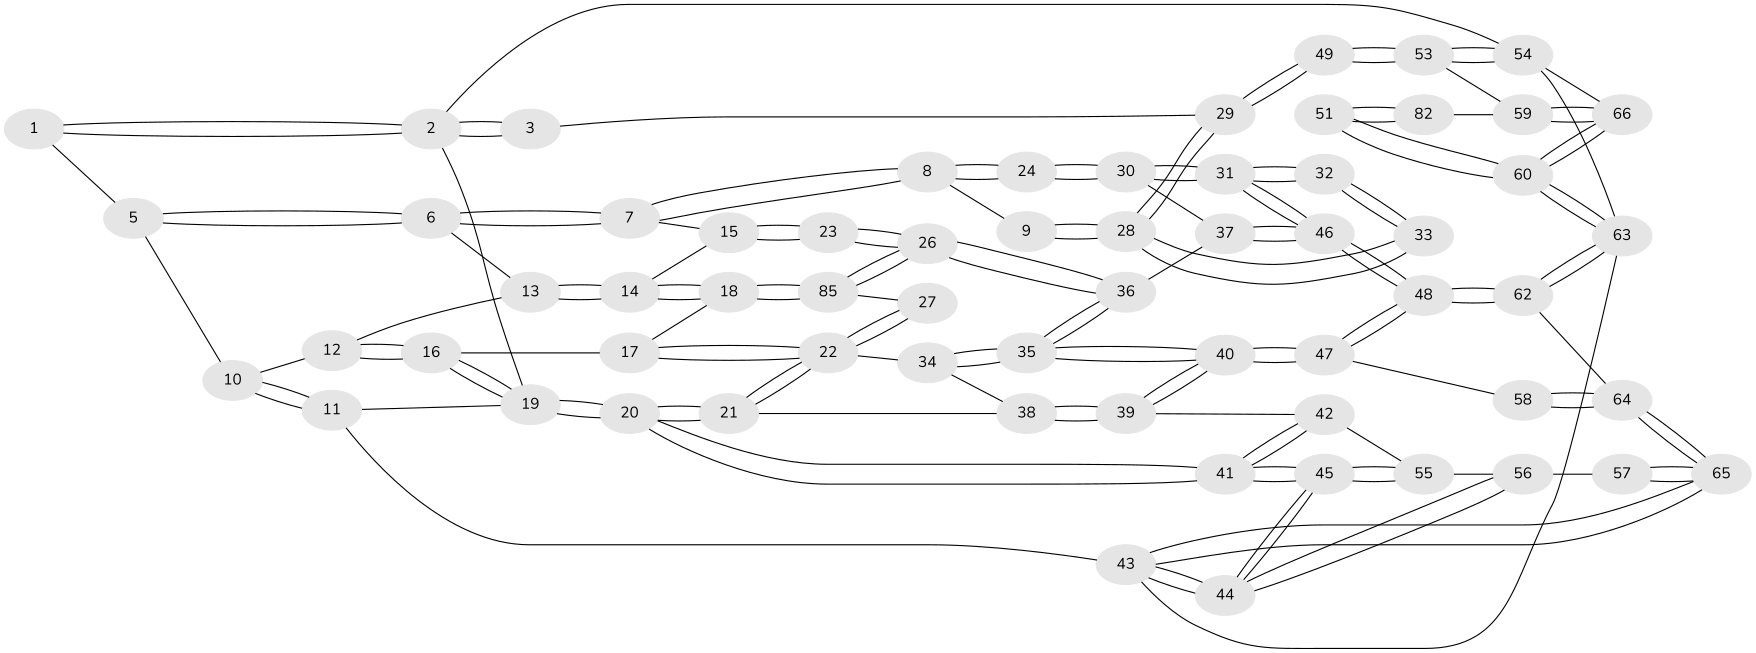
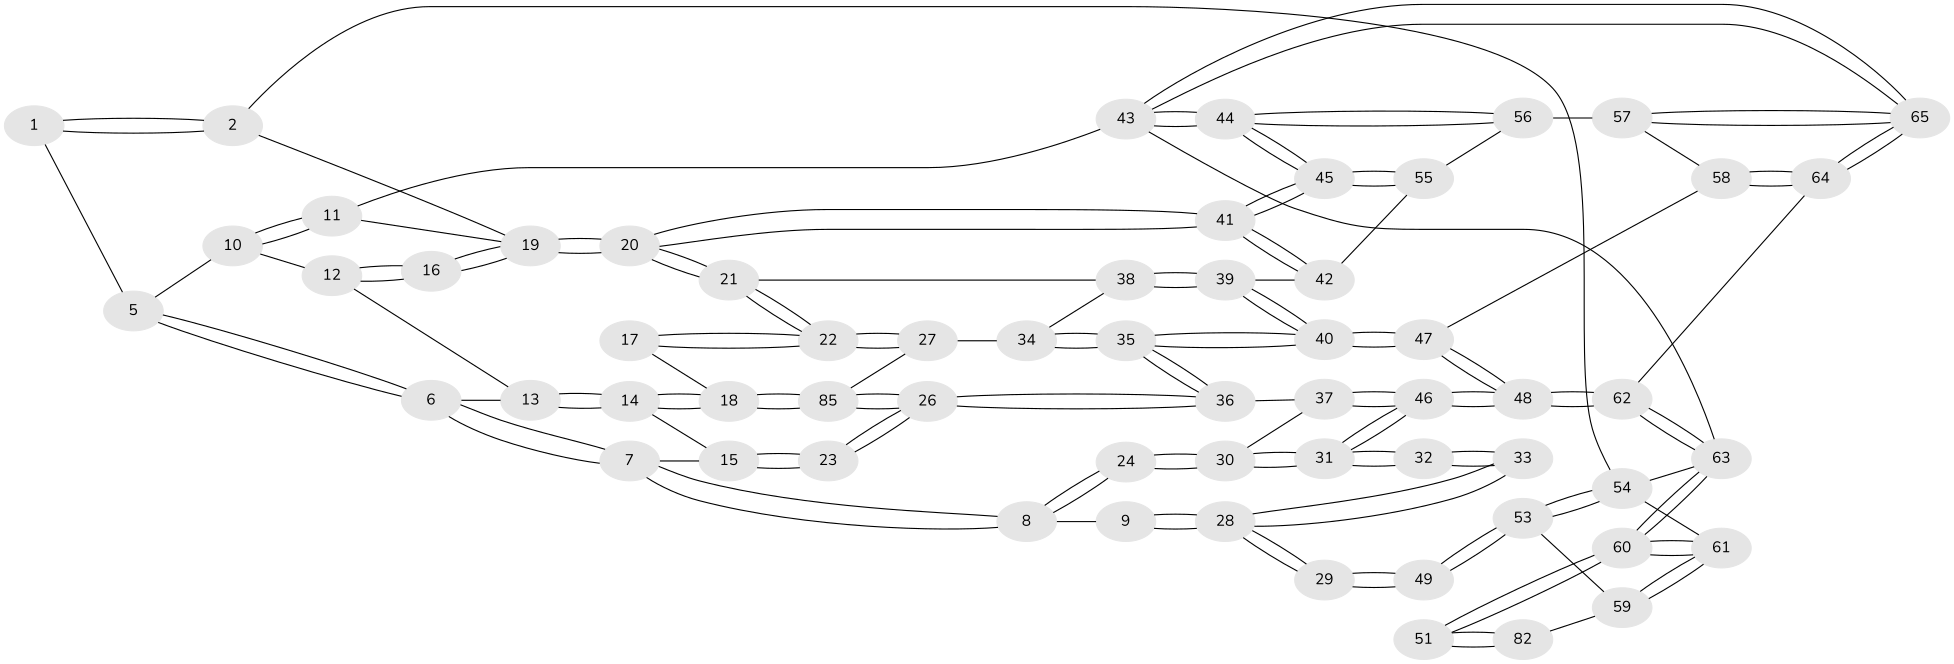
(1622, 115) -> (1721, 548)
(530, 129) -> none
none -> (1672, 148)
(531, 353) -> none
(878, 358) -> (977, 341)
